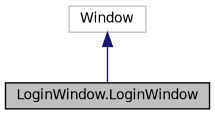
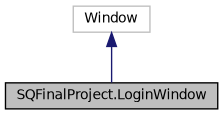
(108, 96) -> (112, 96)
